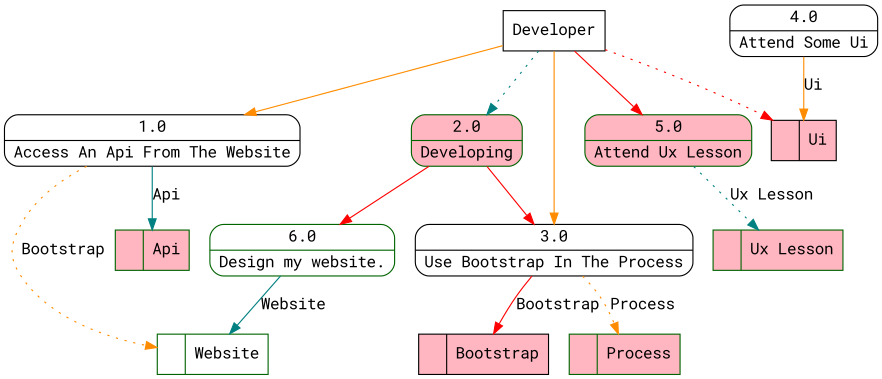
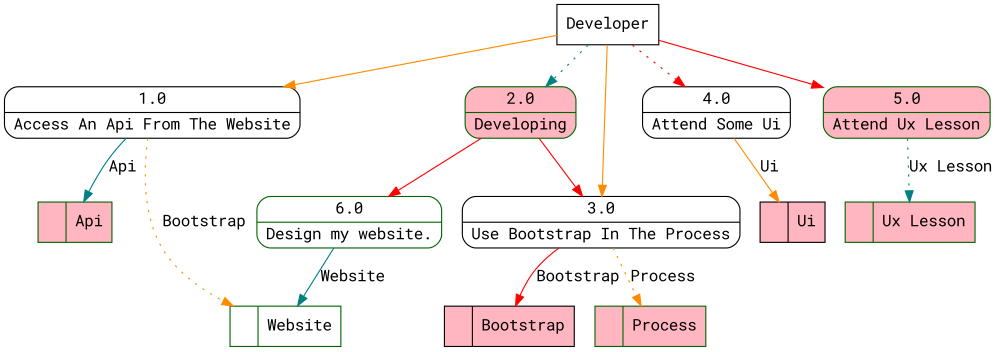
(685, 80) -> (654, 62)
